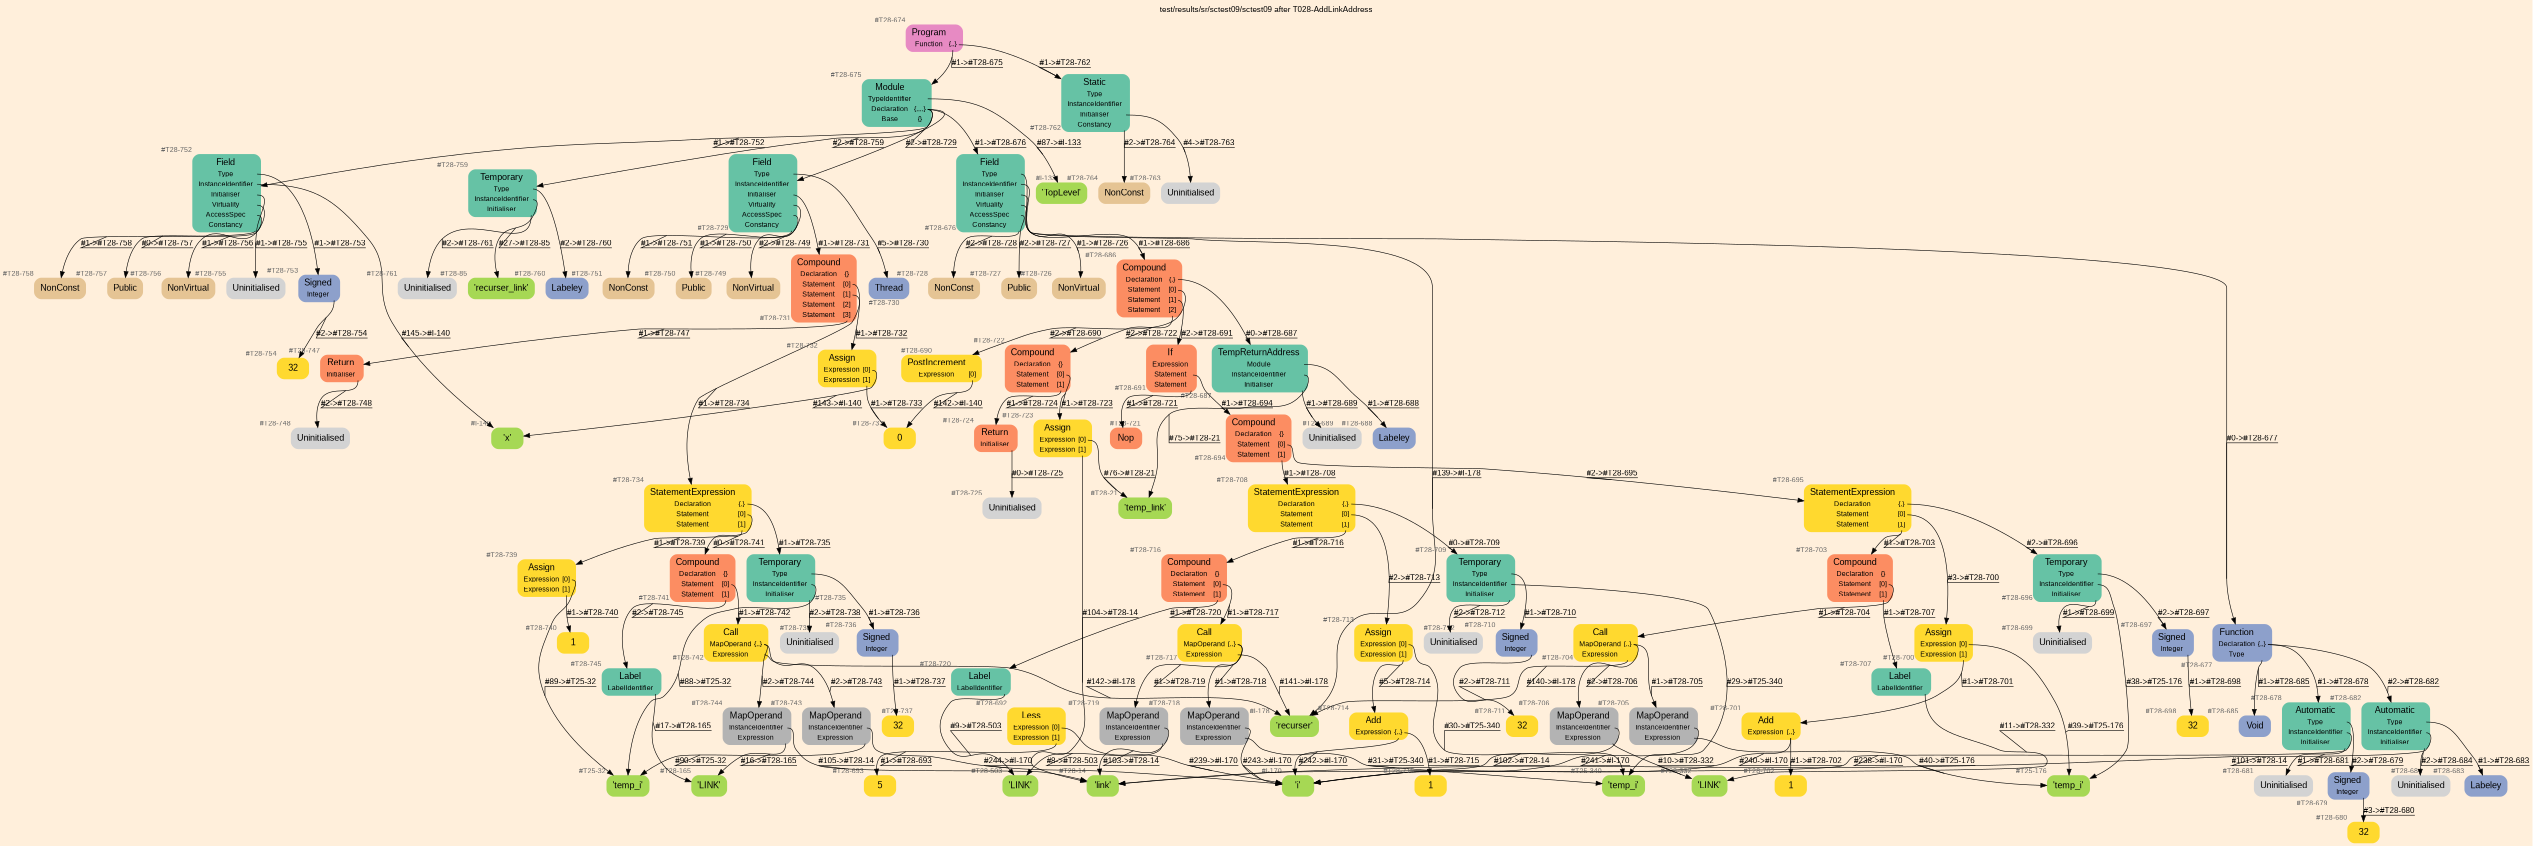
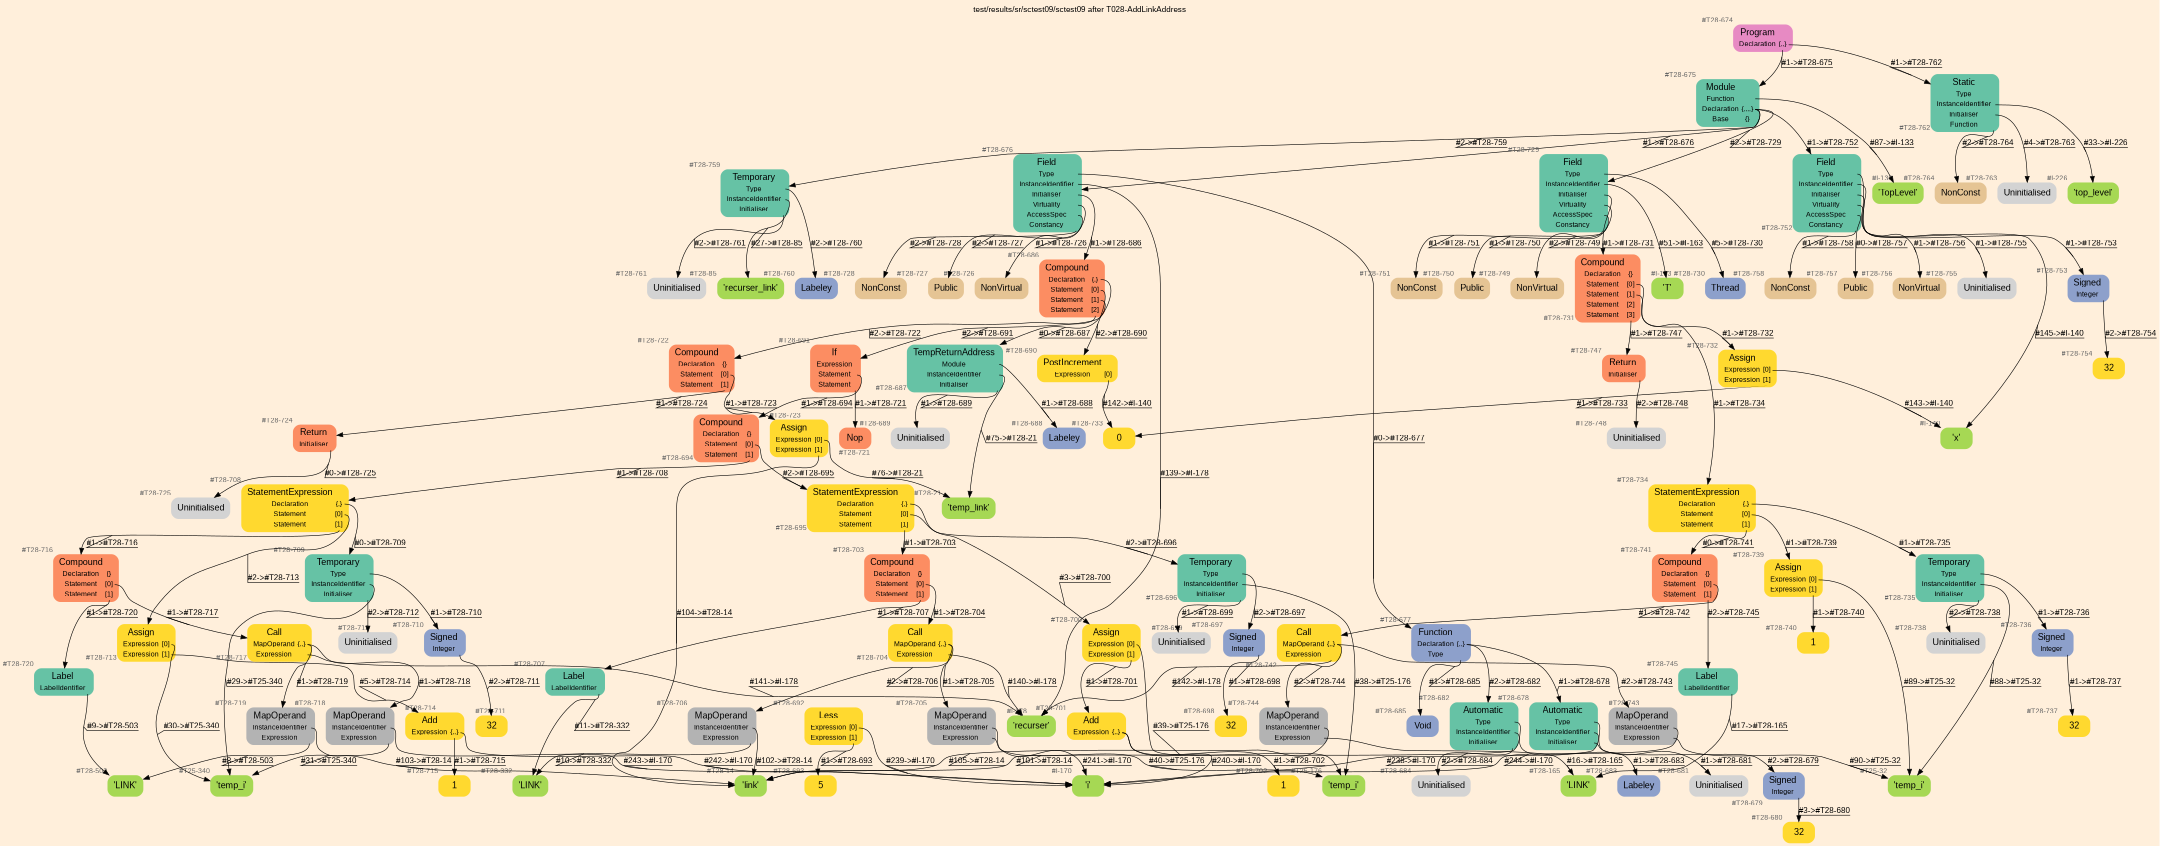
(929, 44) -> (1758, 44)
(890, 99) -> (1721, 99)
(1095, 125) -> (1964, 125)
none -> (2093, 193)
none -> (1667, 288)
